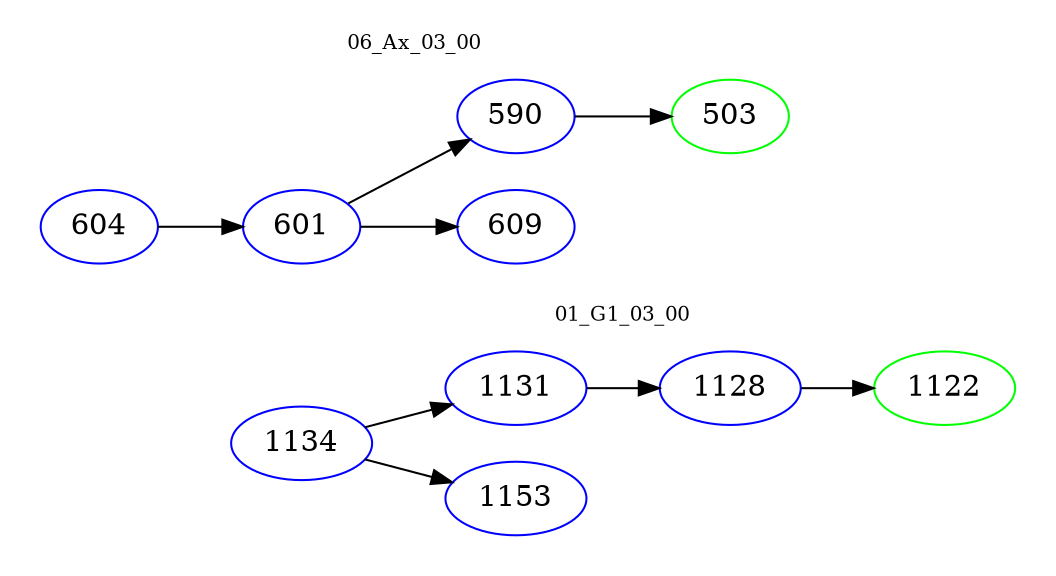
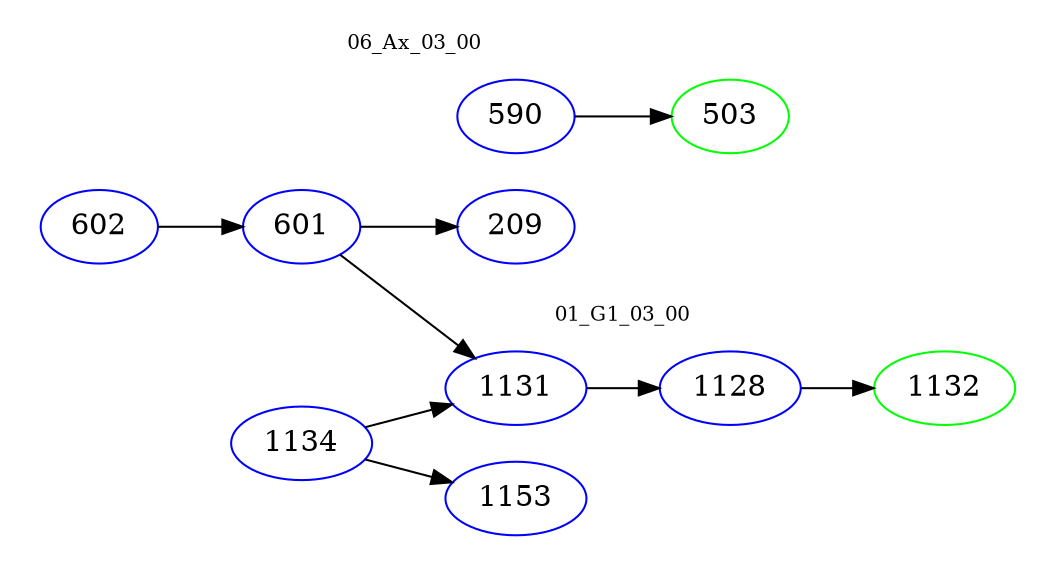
(400, 176) -> (411, 309)
(99, 227) -> (99, 227)
(516, 227) -> (516, 227)
(945, 388) -> (945, 388)
